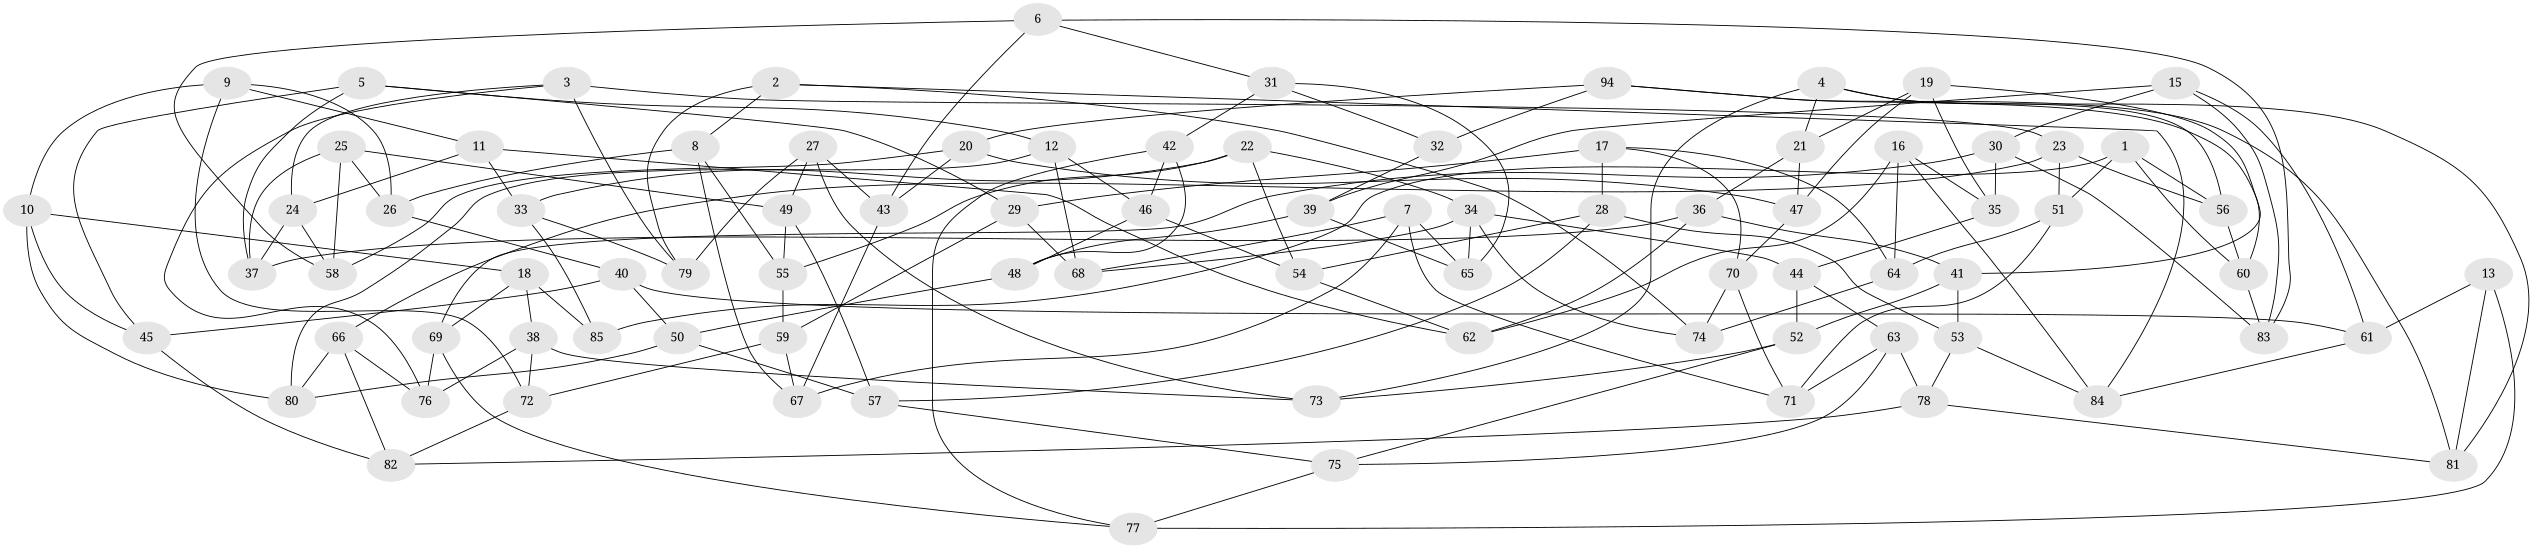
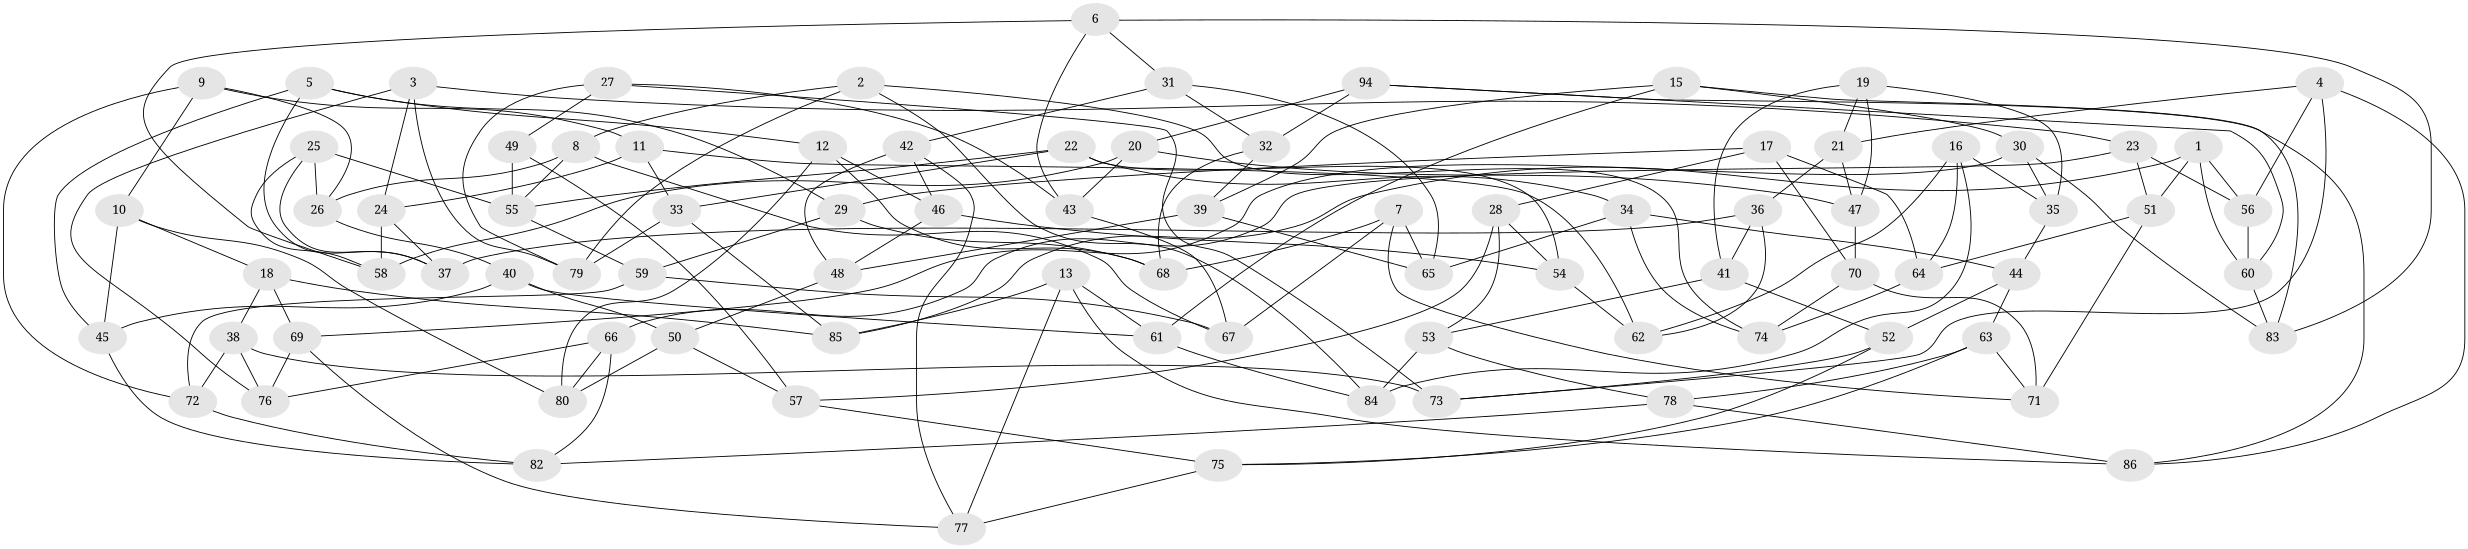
(584, 182) -> (405, 176)
(1305, 249) -> (1176, 186)
none -> (977, 306)
(2453, 465) -> (2130, 465)
